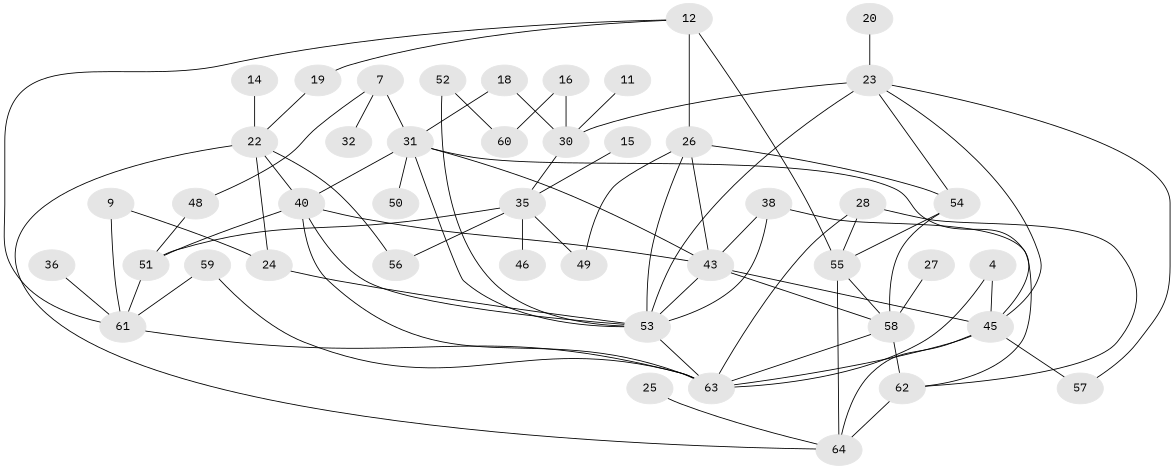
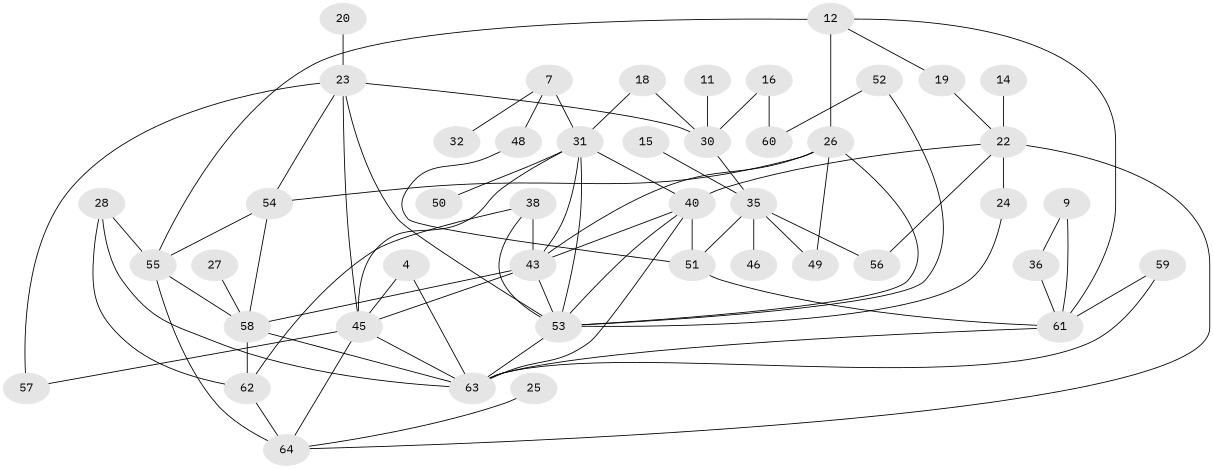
(192, 232) -> (1051, 234)
